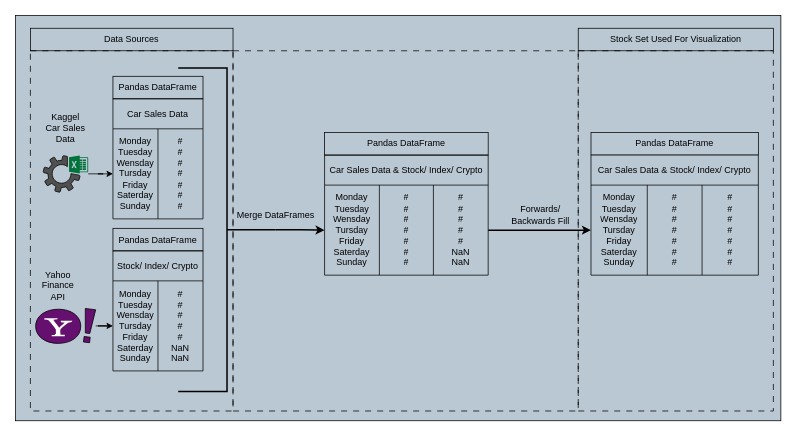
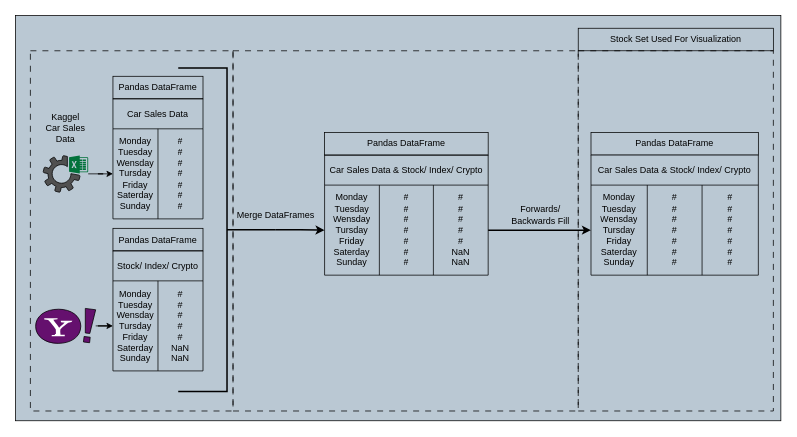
(132, 39) -> none
(58, 286) -> none
